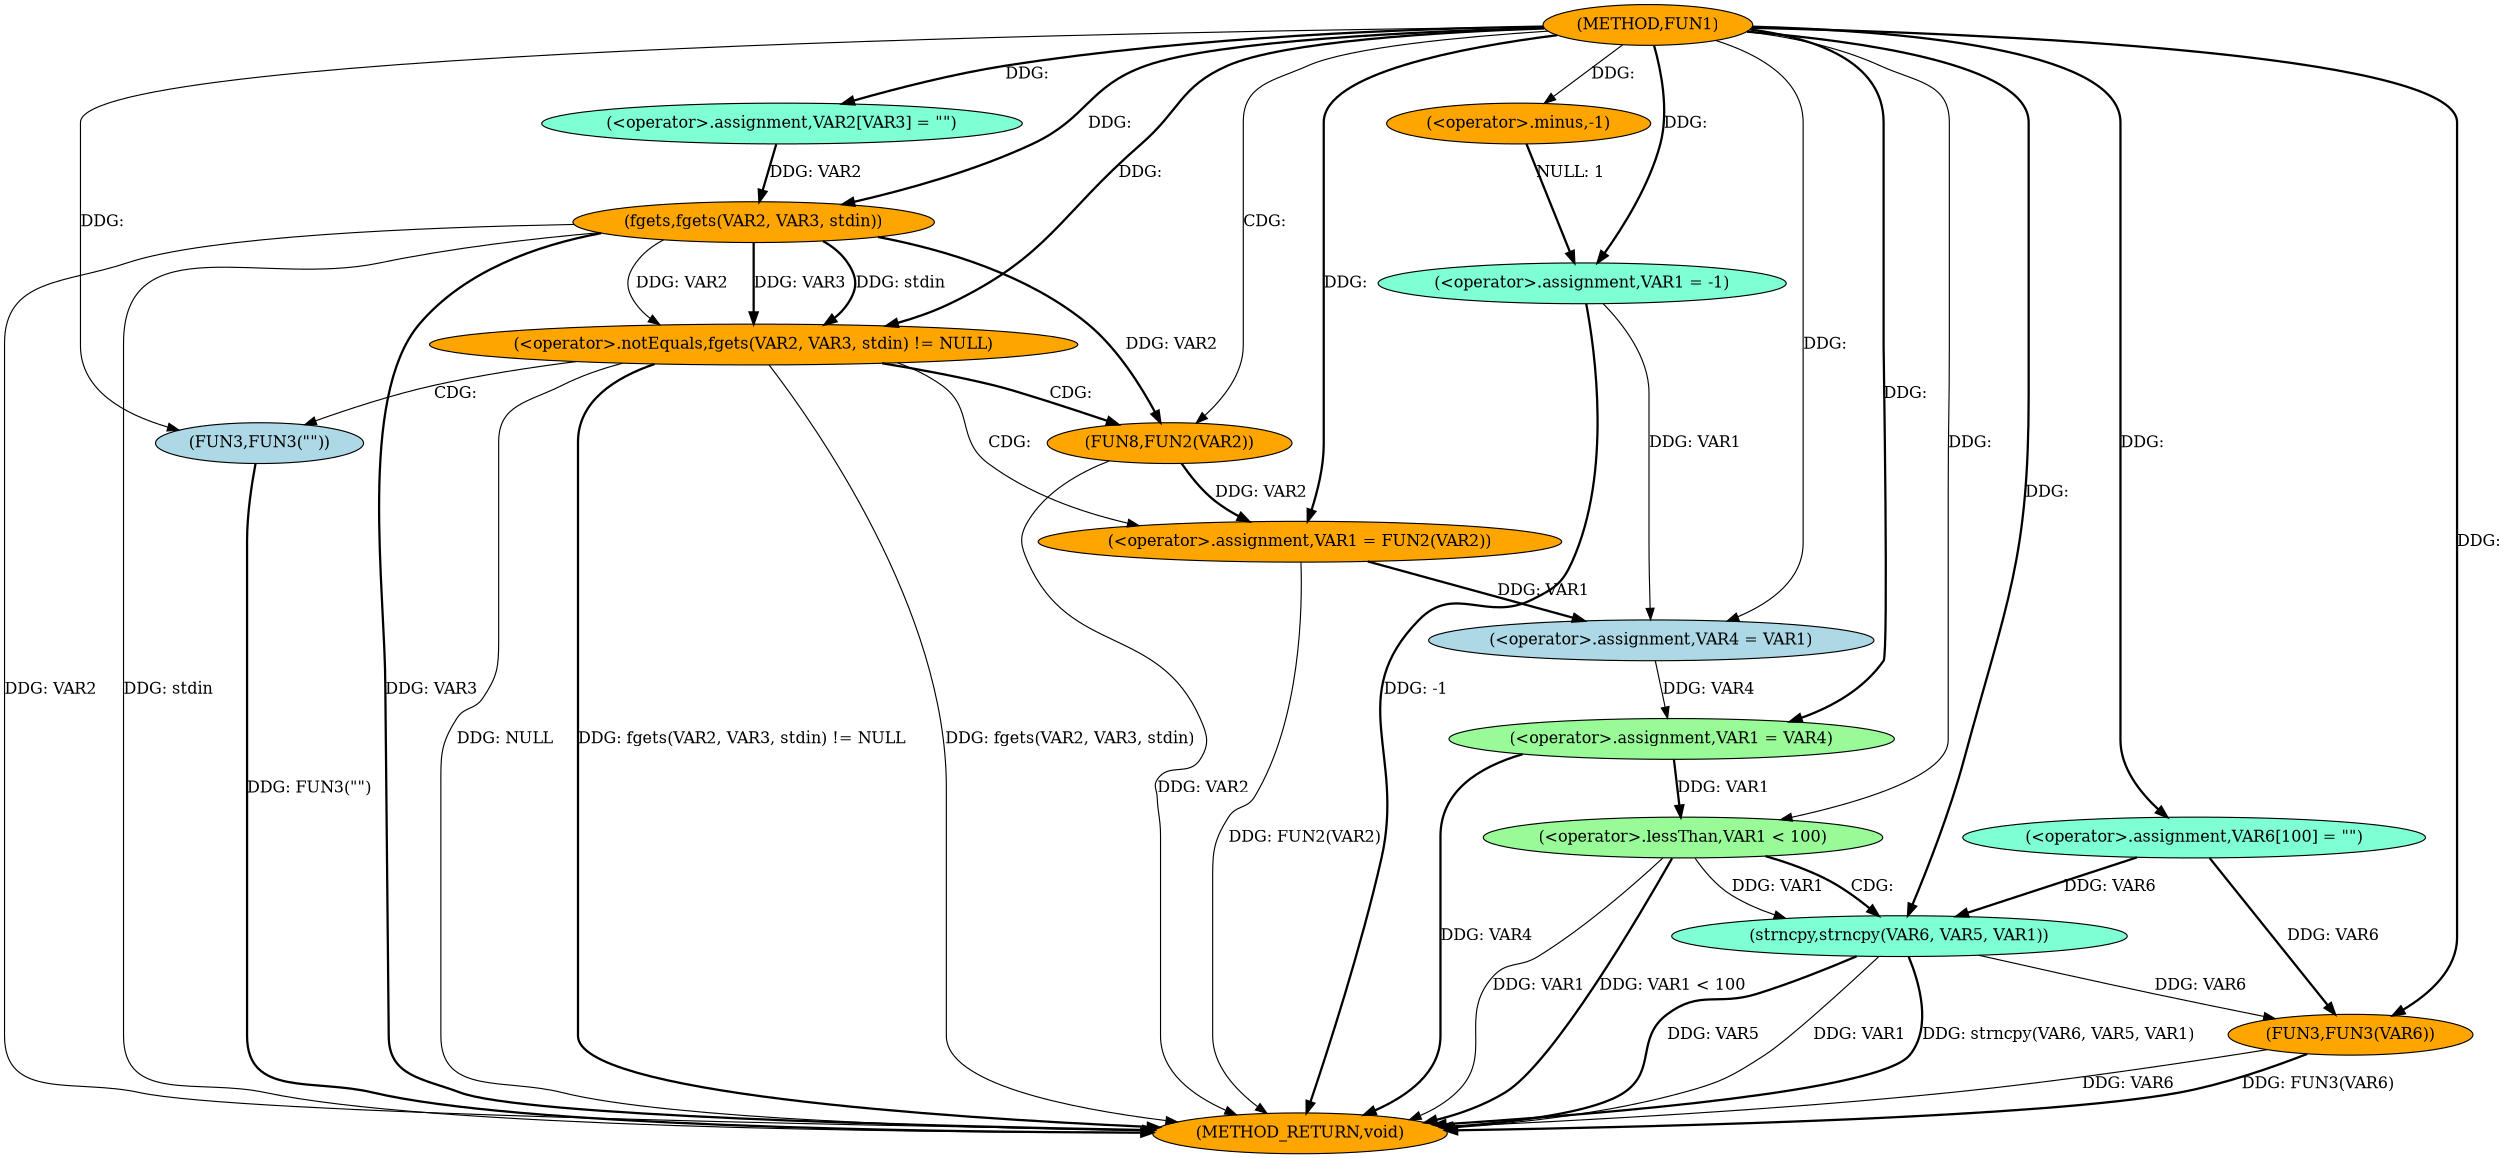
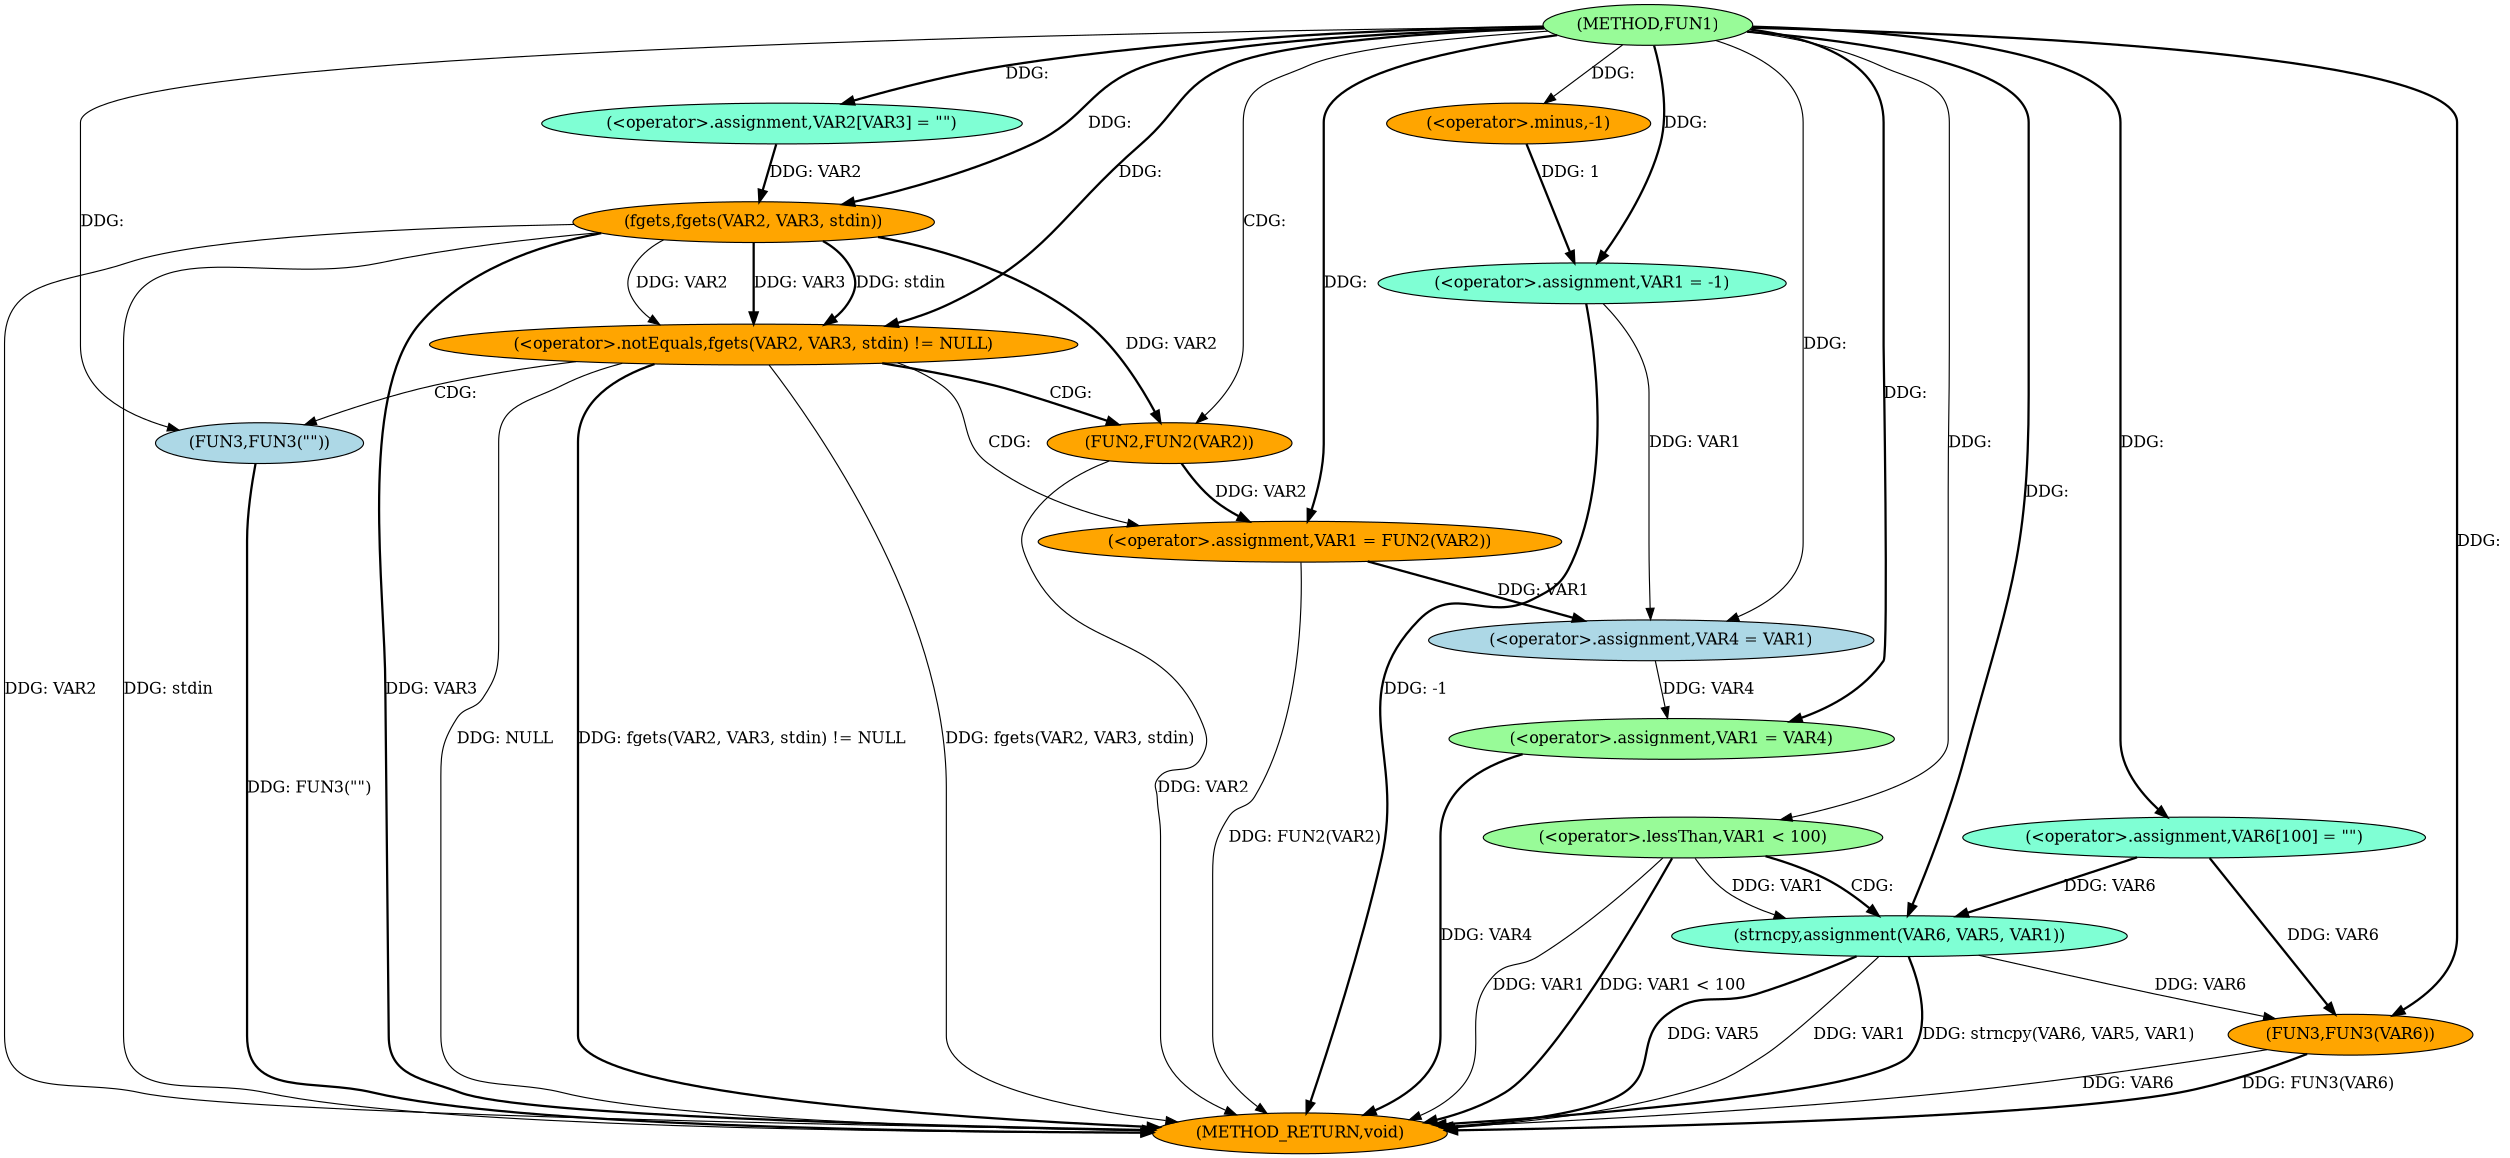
(1648, 25) -> (1648, 25)
(1571, 173) -> (1571, 173)
(1170, 443) -> (1170, 443)
(1677, 783) -> none
(1899, 936) -> (1899, 936)
